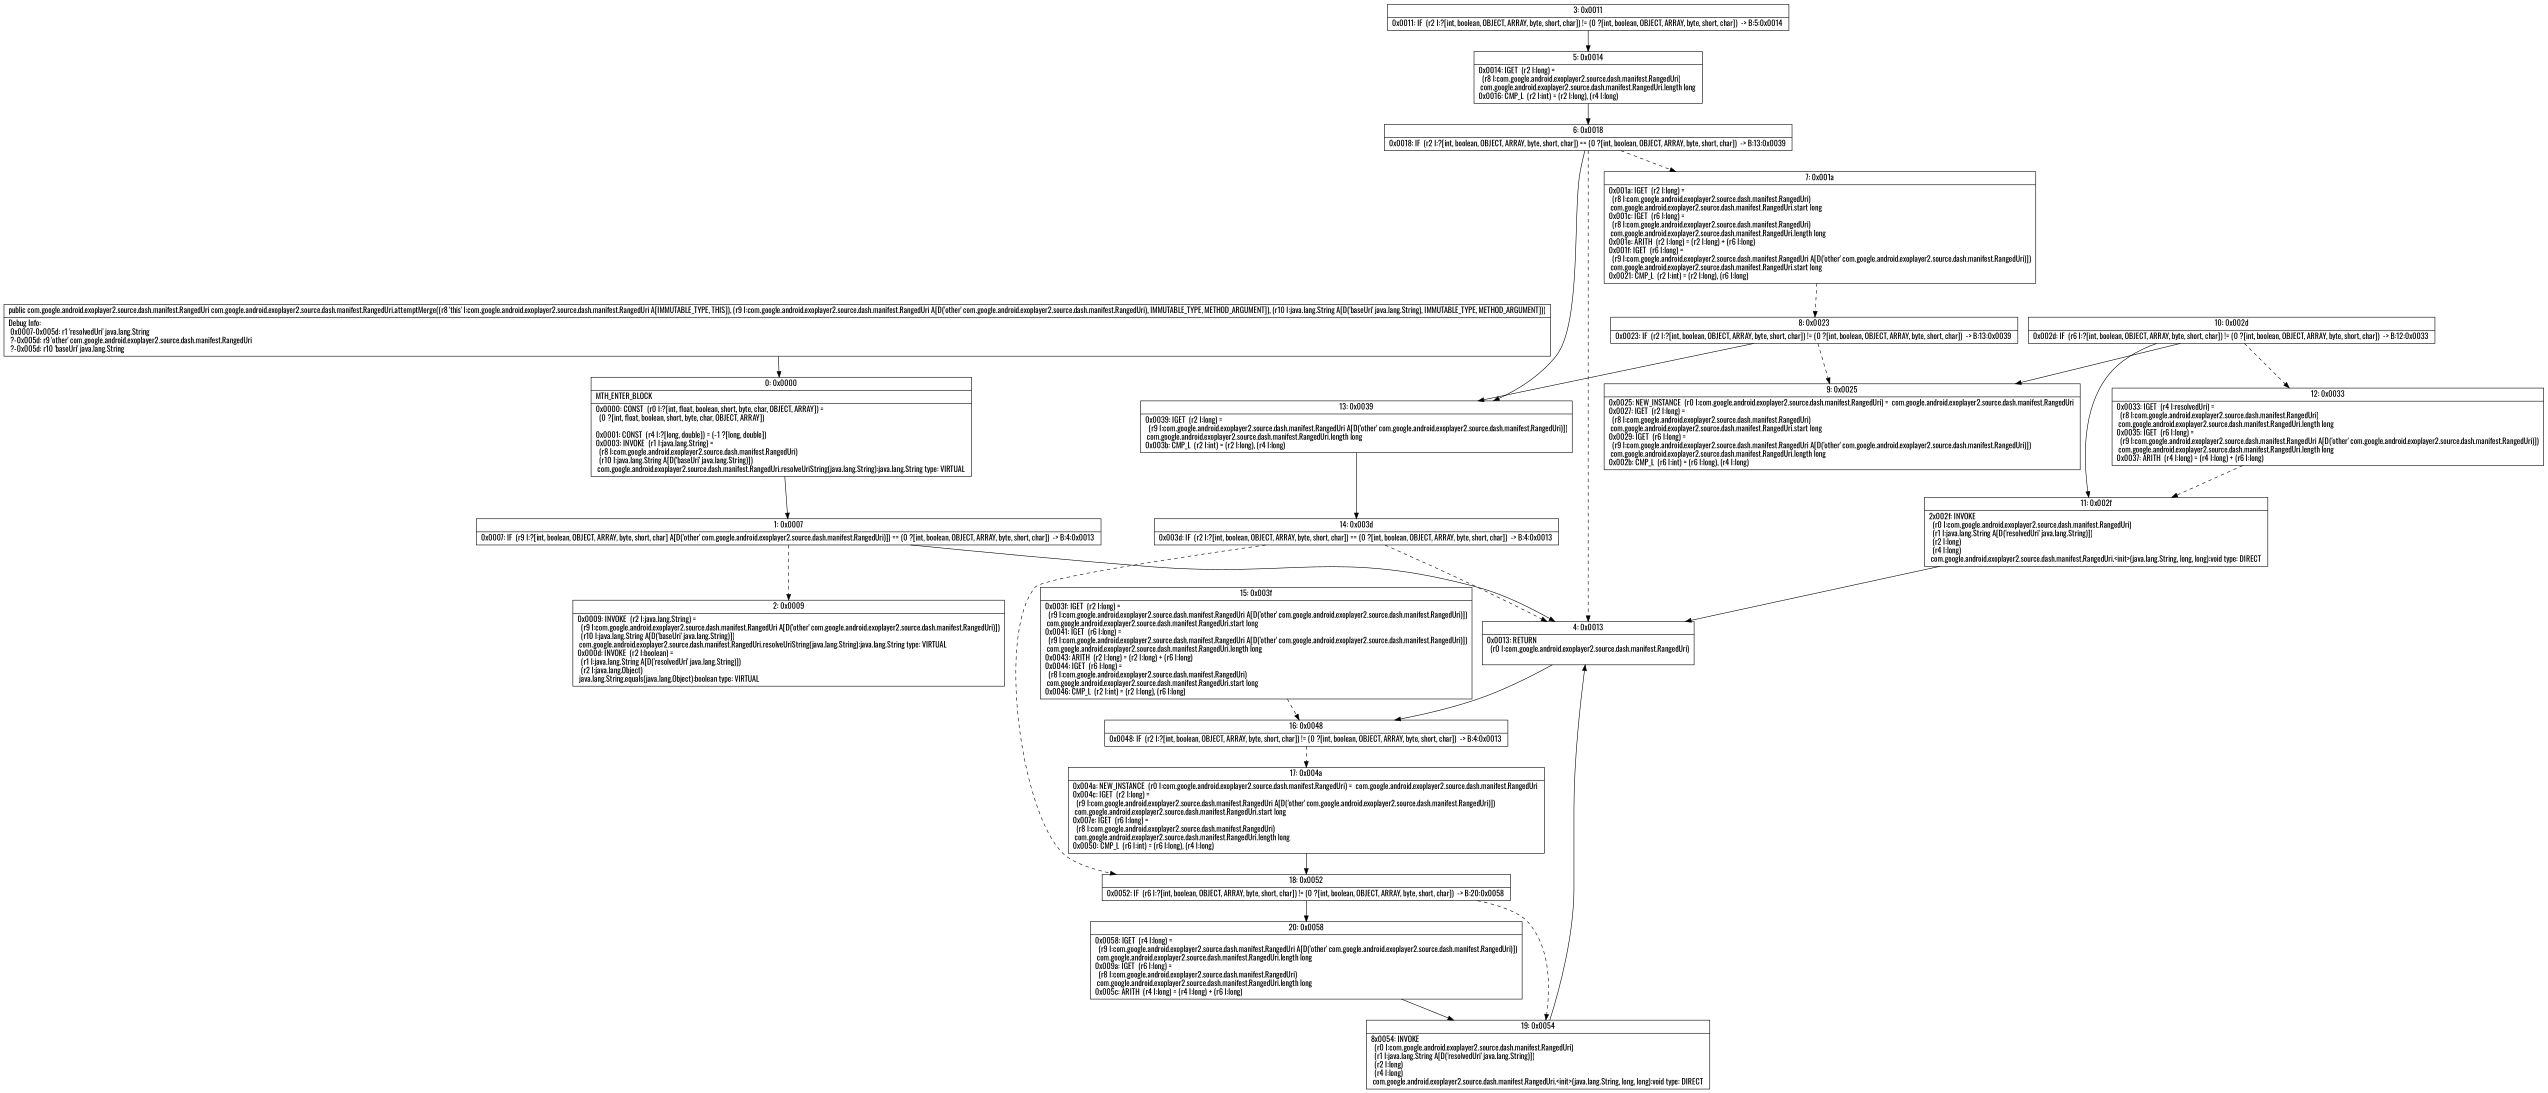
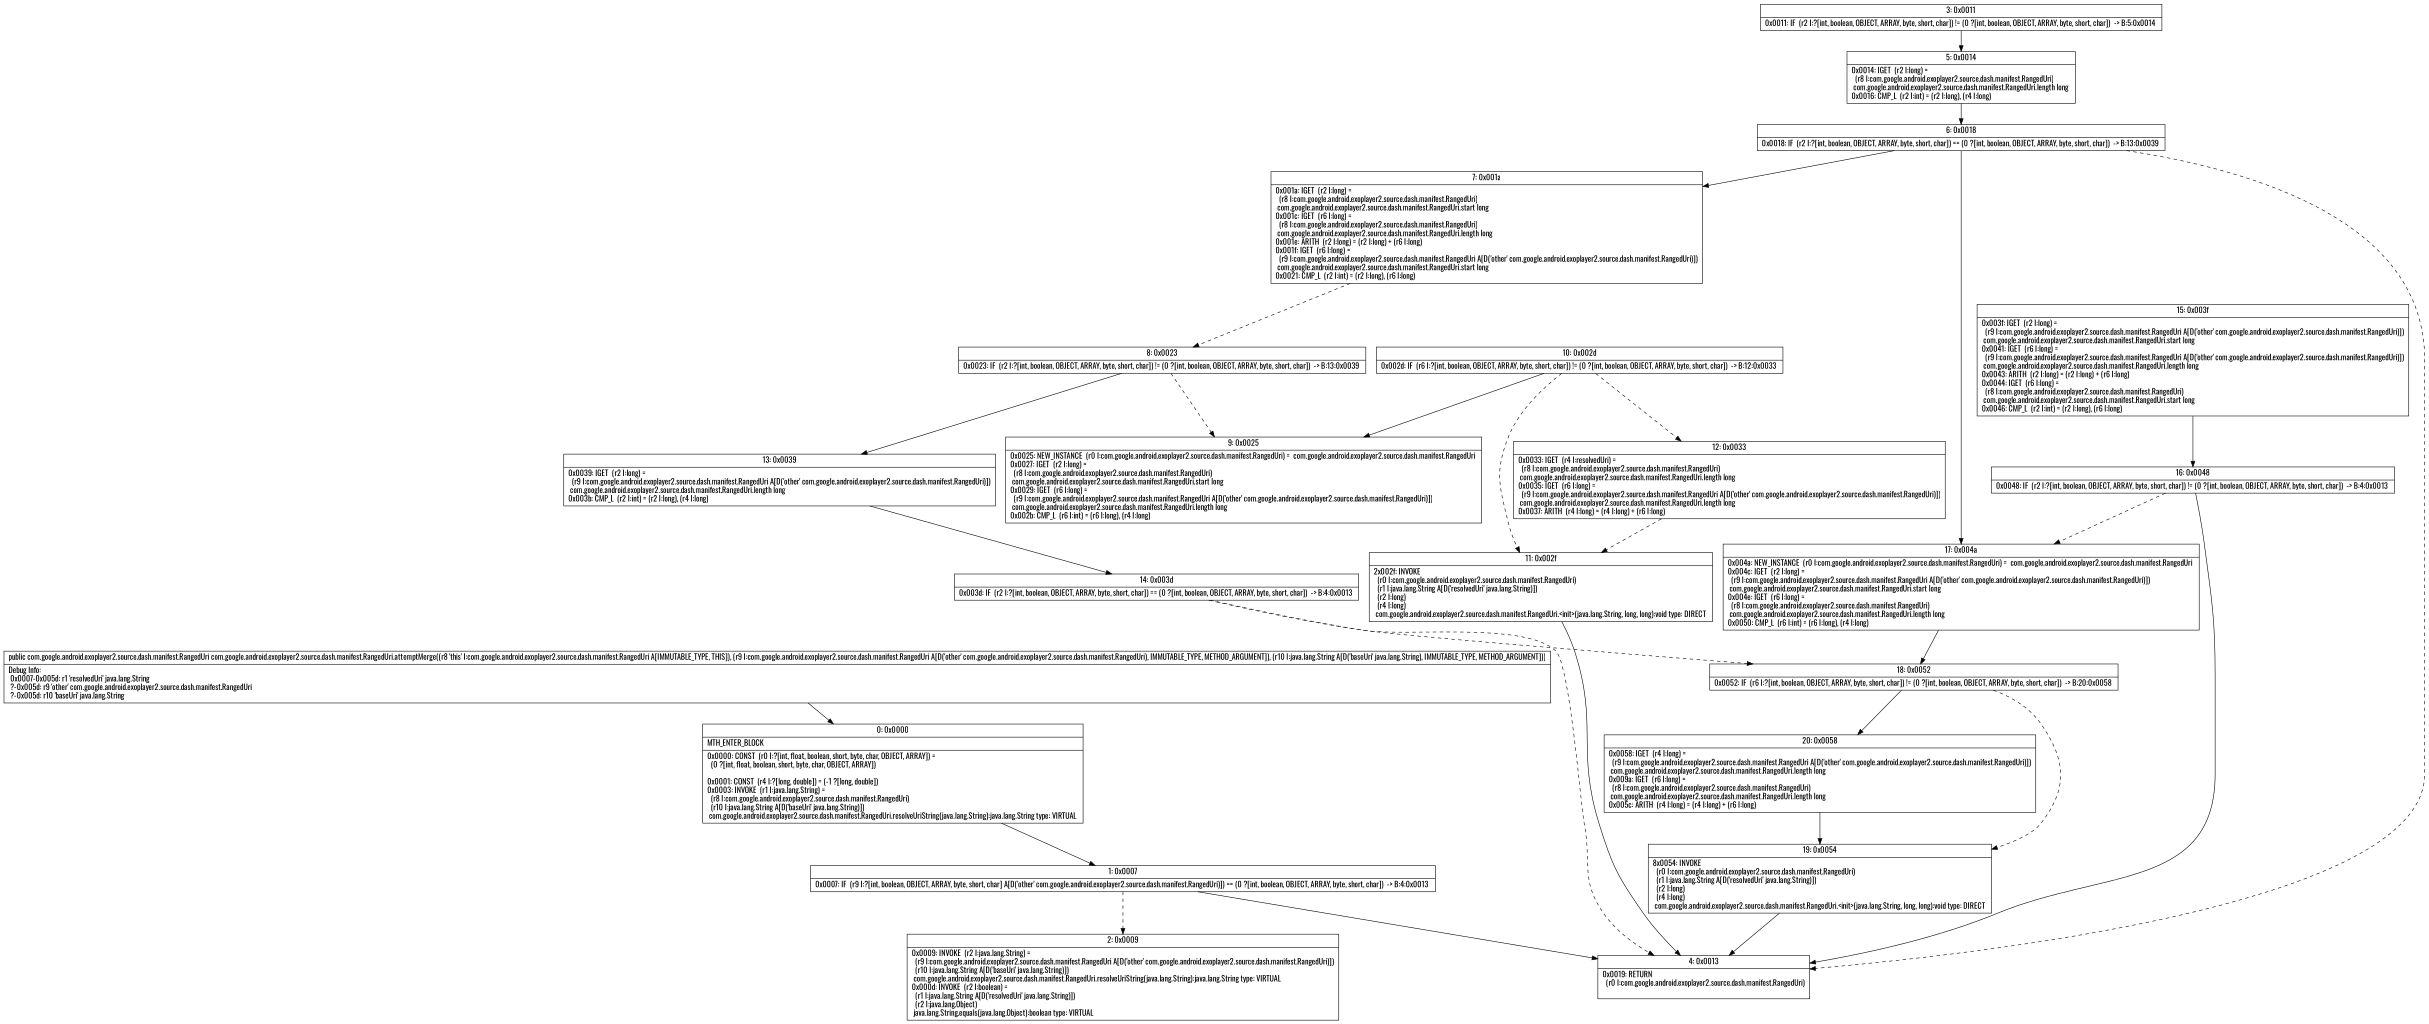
(1646, 160) -> (1801, 168)
(1573, 290) -> (1961, 345)
(2094, 403) -> (1504, 451)
(1514, 641) -> (1629, 975)
(1479, 699) -> (2176, 856)
(1292, 707) -> (2193, 439)
(1112, 821) -> (1767, 598)
